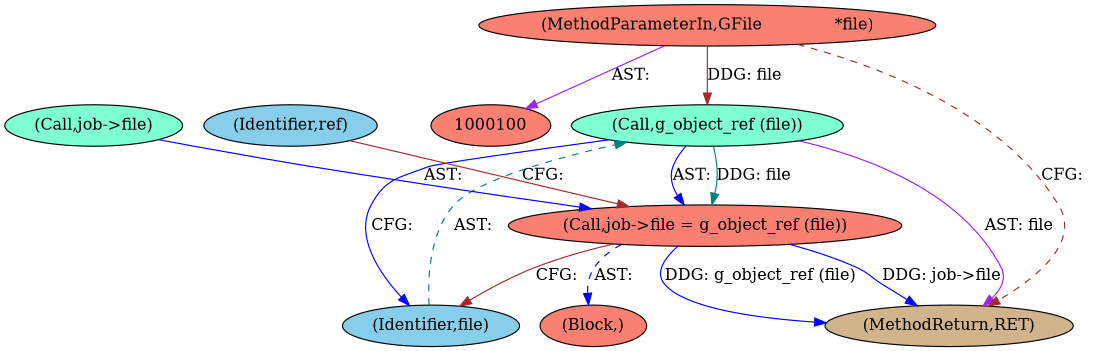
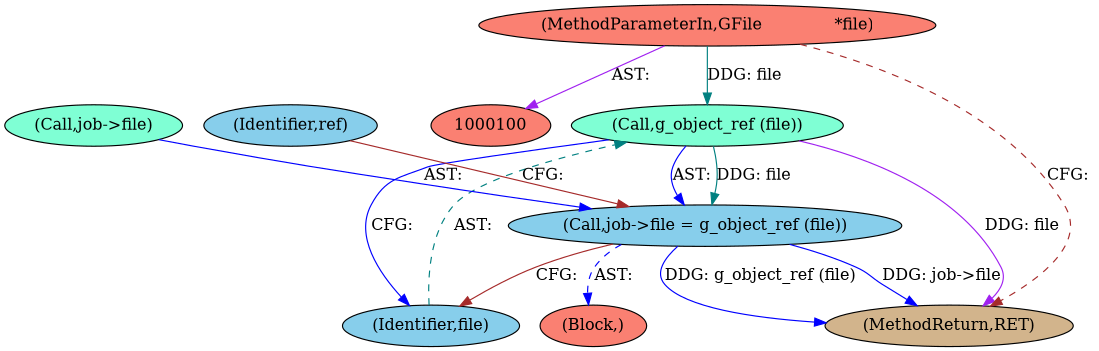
(707, 70) -> (707, 70)
(705, 226) -> (705, 226)
(1019, 226) -> (1022, 226)
